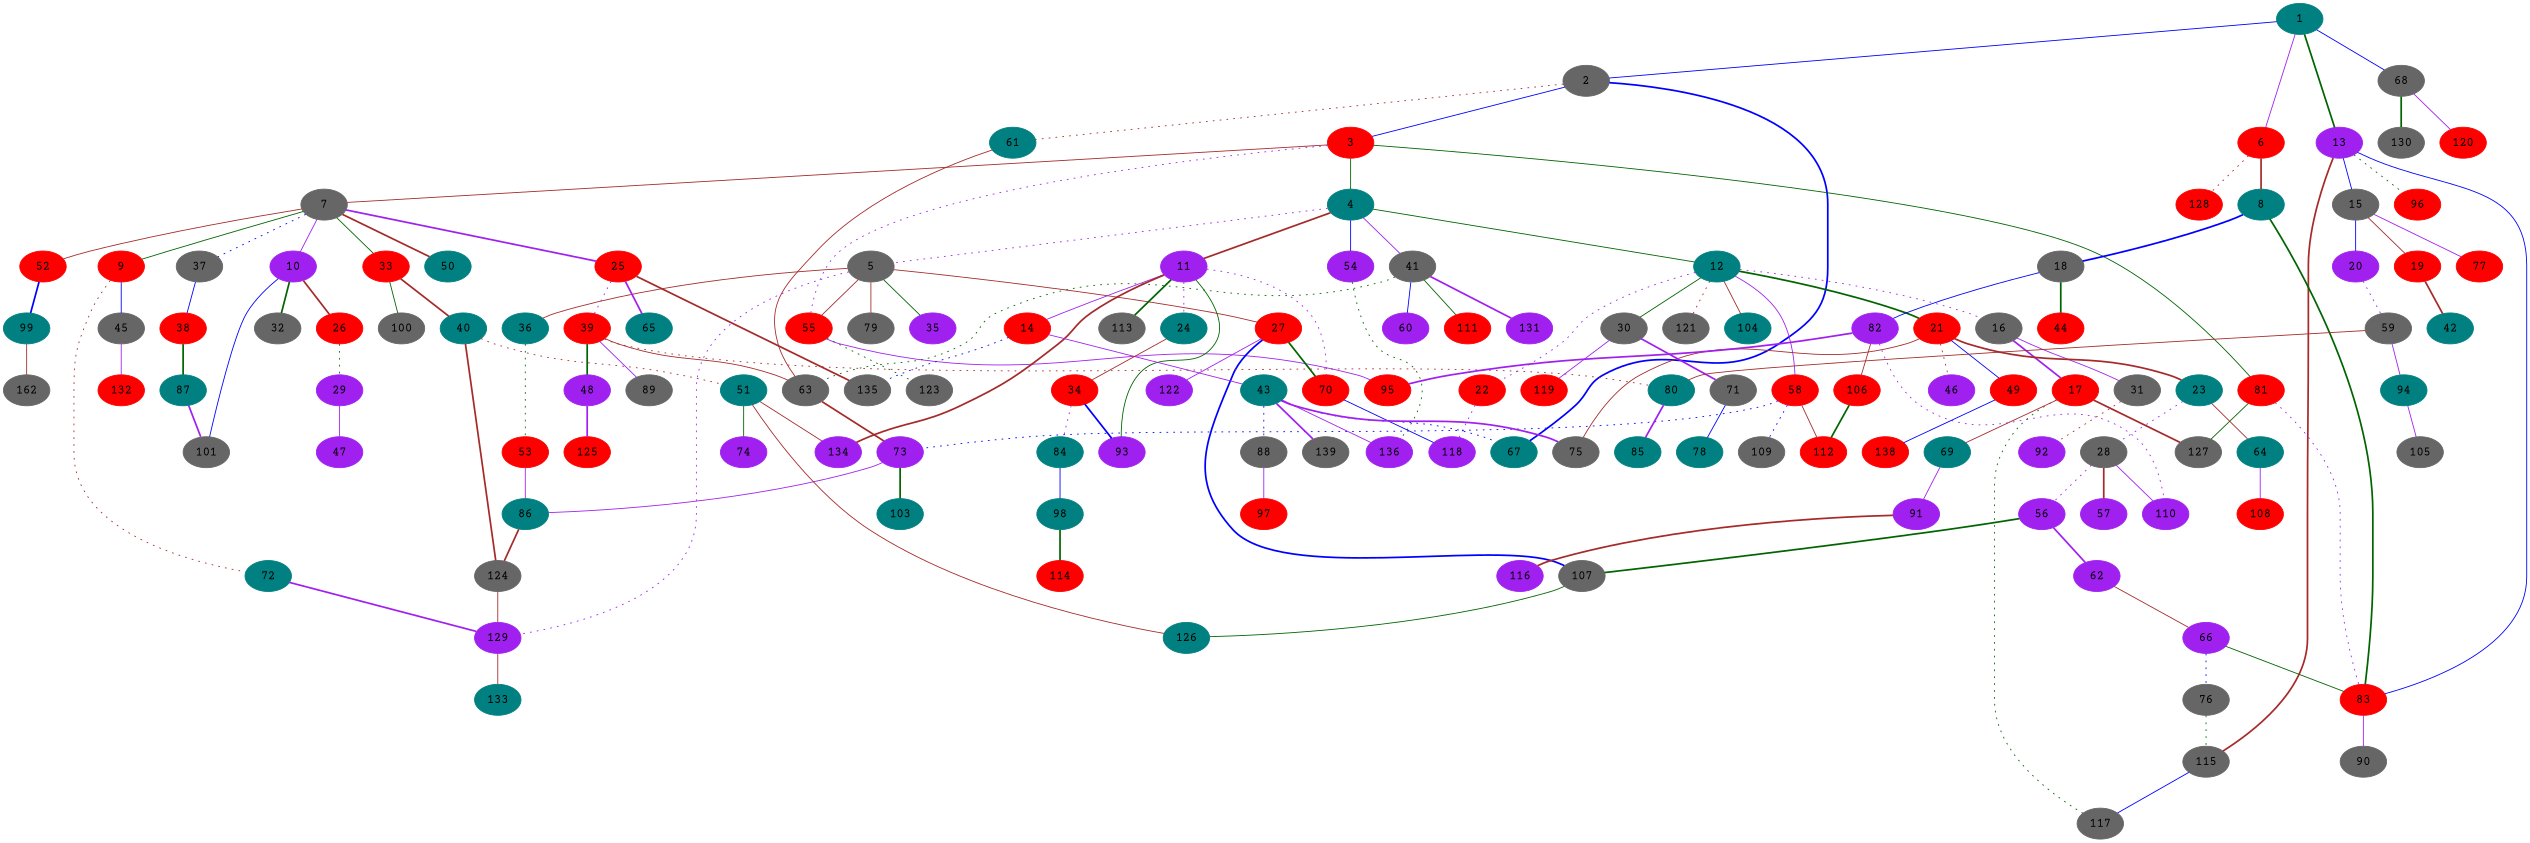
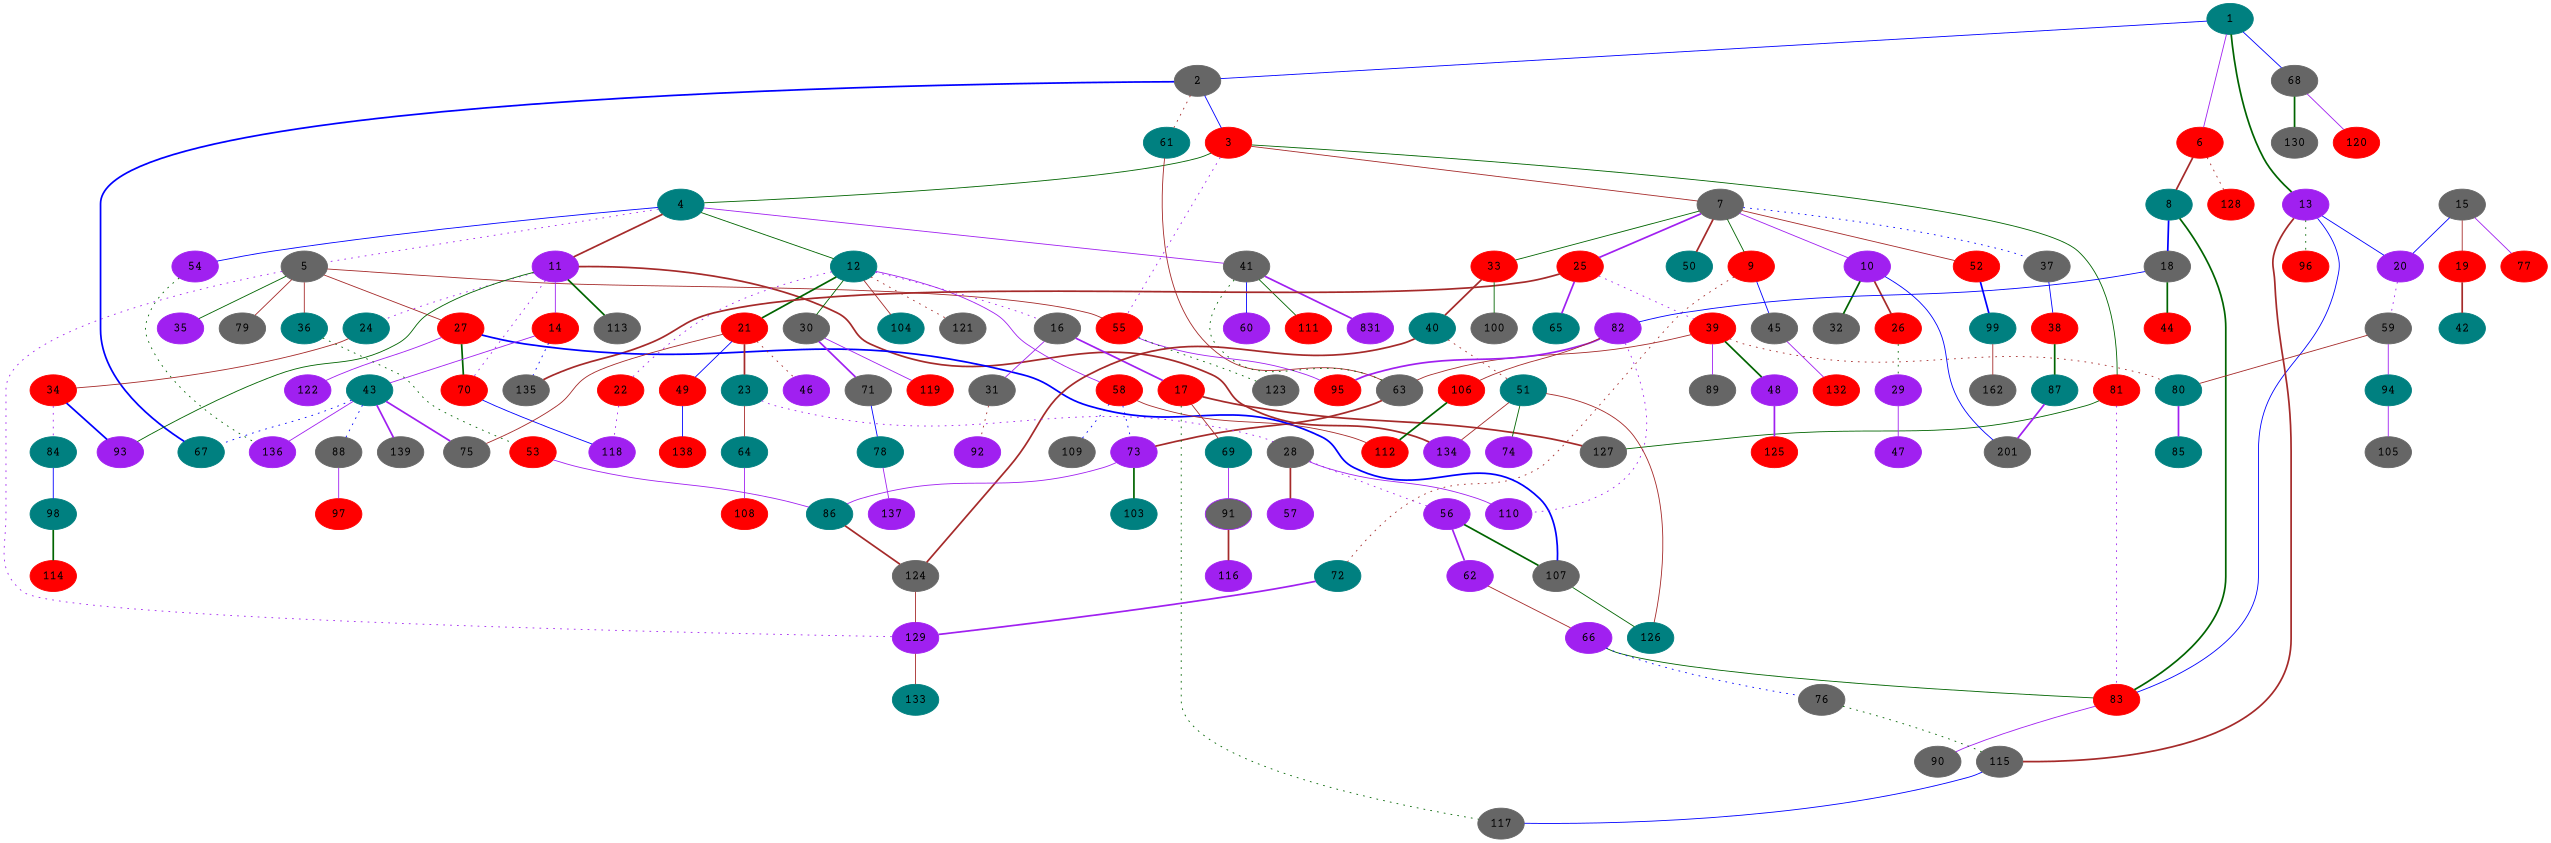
(2347, 174) -> (2353, 236)
(1529, 328) -> (1370, 328)
(206, 452) -> (2007, 452)
none -> (891, 514)
(1916, 514) -> (1228, 514)
